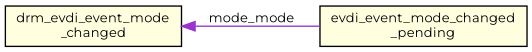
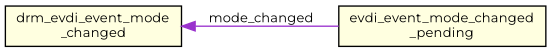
(251, 19) -> (260, 19)
